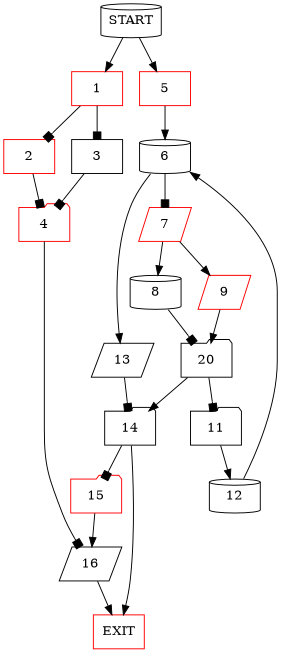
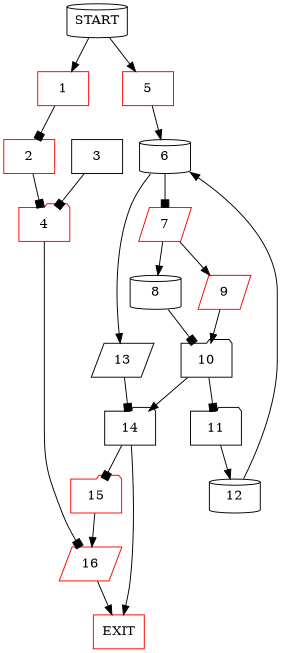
(97, 118) -> none
(207, 360) -> (207, 360)
(91, 564) -> (91, 564)
